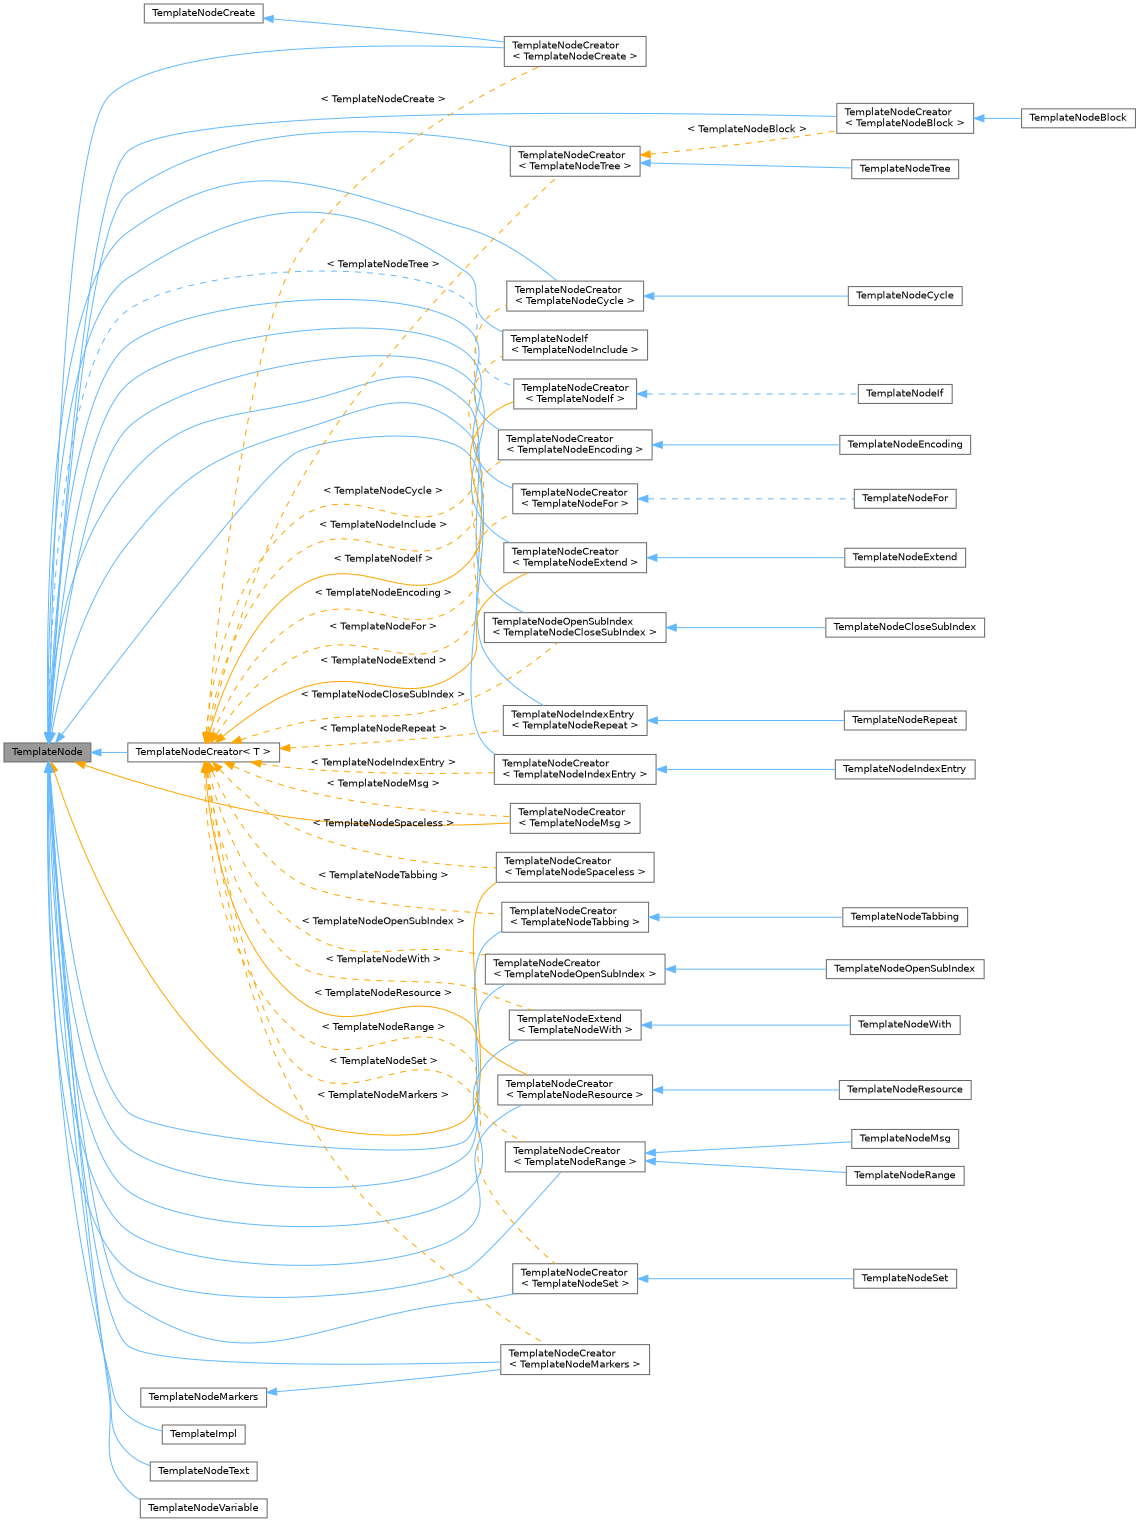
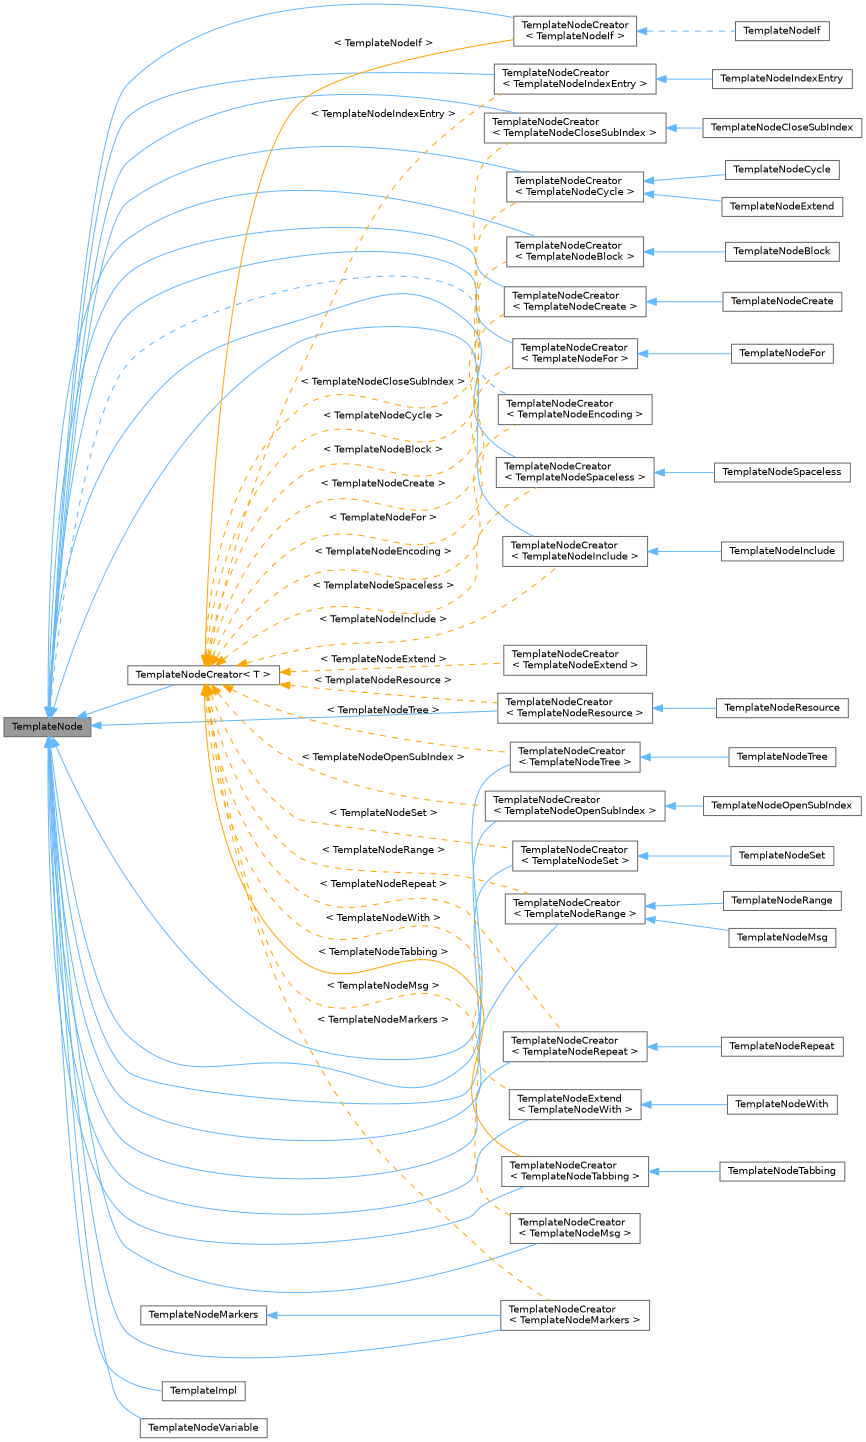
(389, 30) -> (690, 302)
(744, 144) -> (386, 471)
(137, 305) -> (101, 166)
(157, 329) -> (179, 329)
(575, 345) -> (575, 551)
(230, 380) -> none
(905, 445) -> none
none -> (782, 473)
(751, 499) -> (690, 354)
none -> (782, 551)
(751, 558) -> (688, 198)
(575, 628) -> (575, 128)
(401, 688) -> (397, 667)
(575, 720) -> (575, 1047)
(294, 818) -> (109, 1210)
(329, 893) -> (342, 974)
(302, 1002) -> (394, 695)
(292, 1115) -> (221, 346)
(204, 1471) -> none
